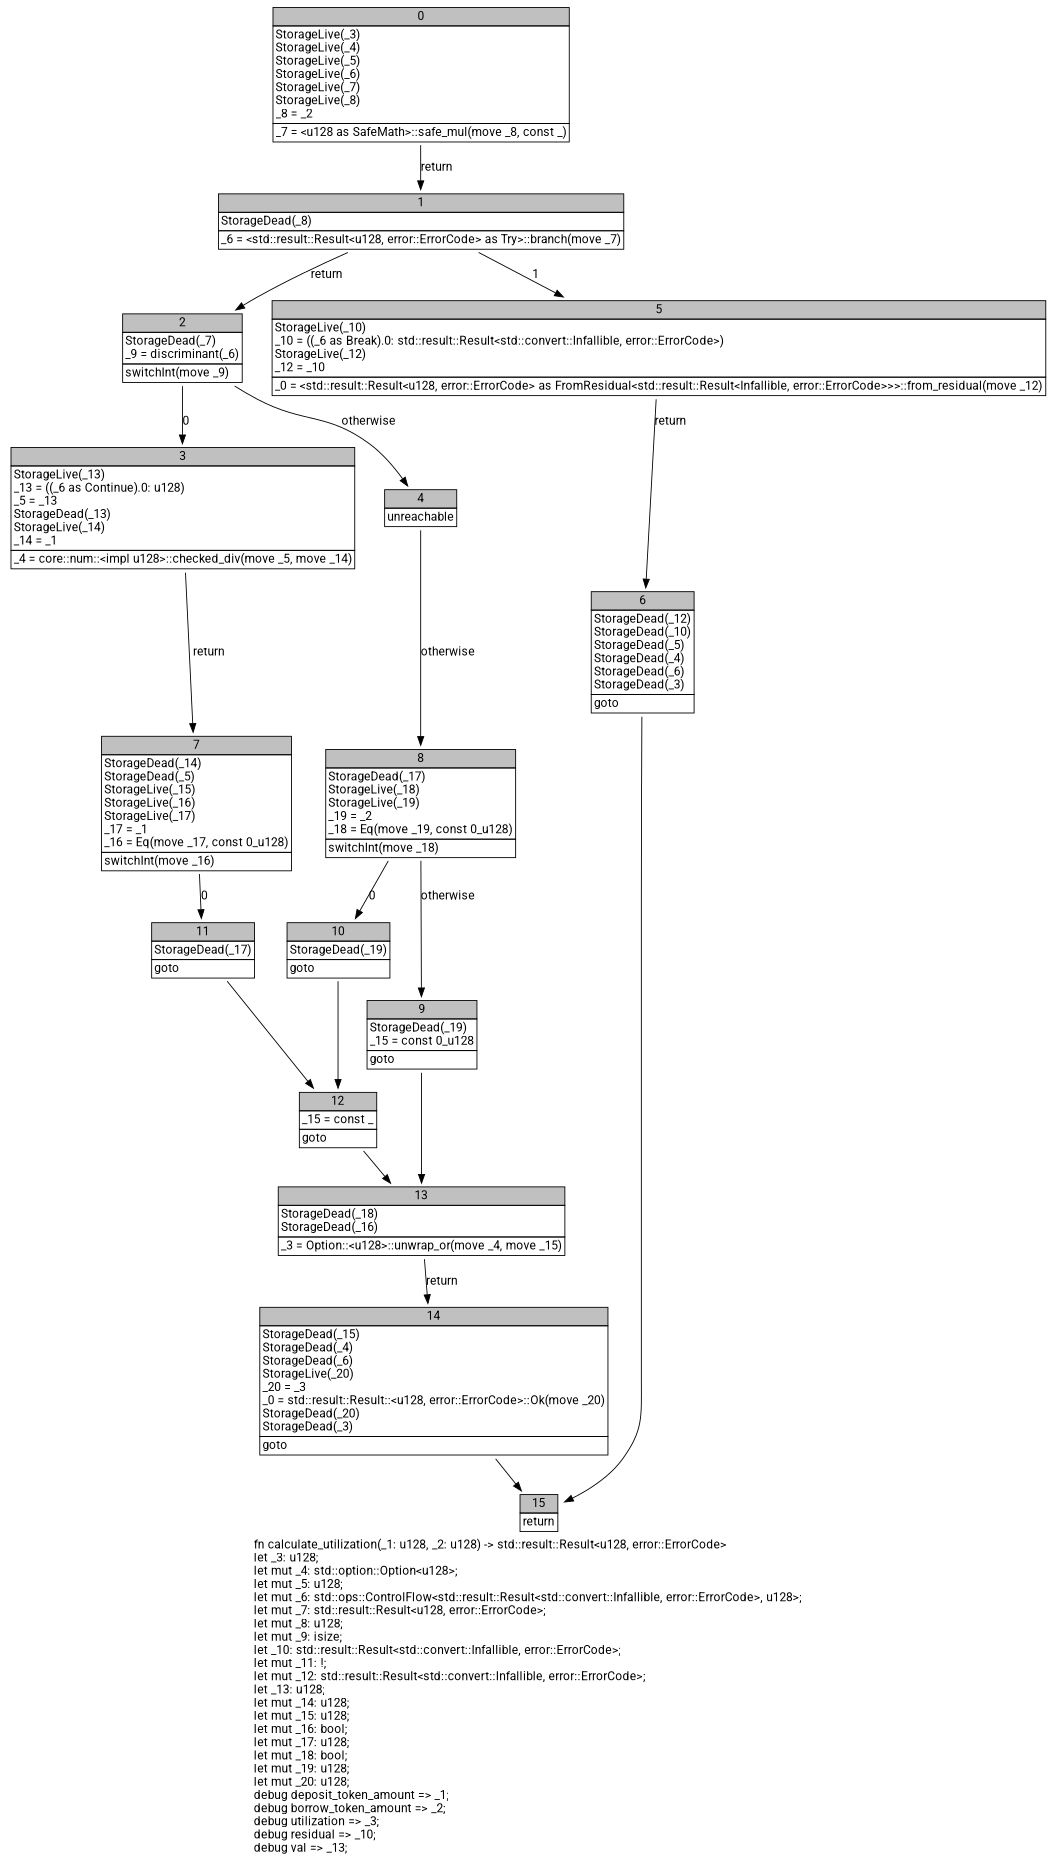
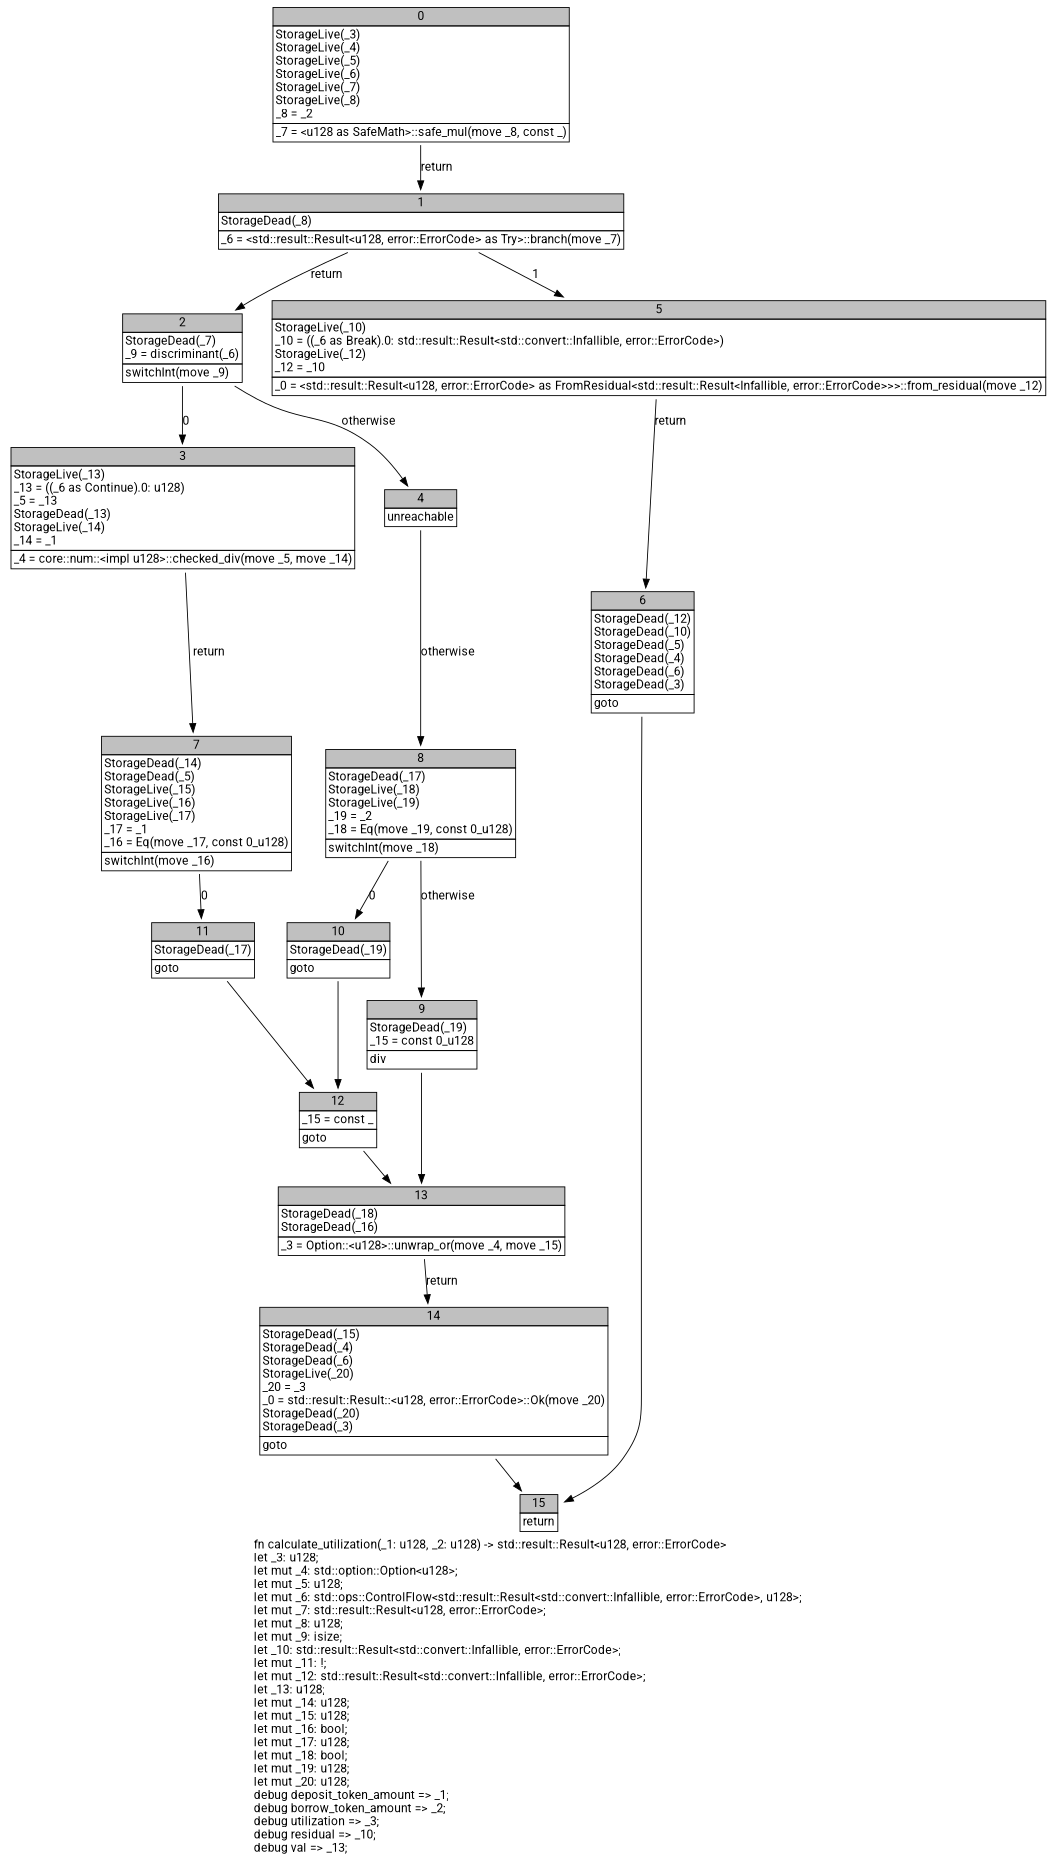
(382, 1059) -> (378, 1059)
